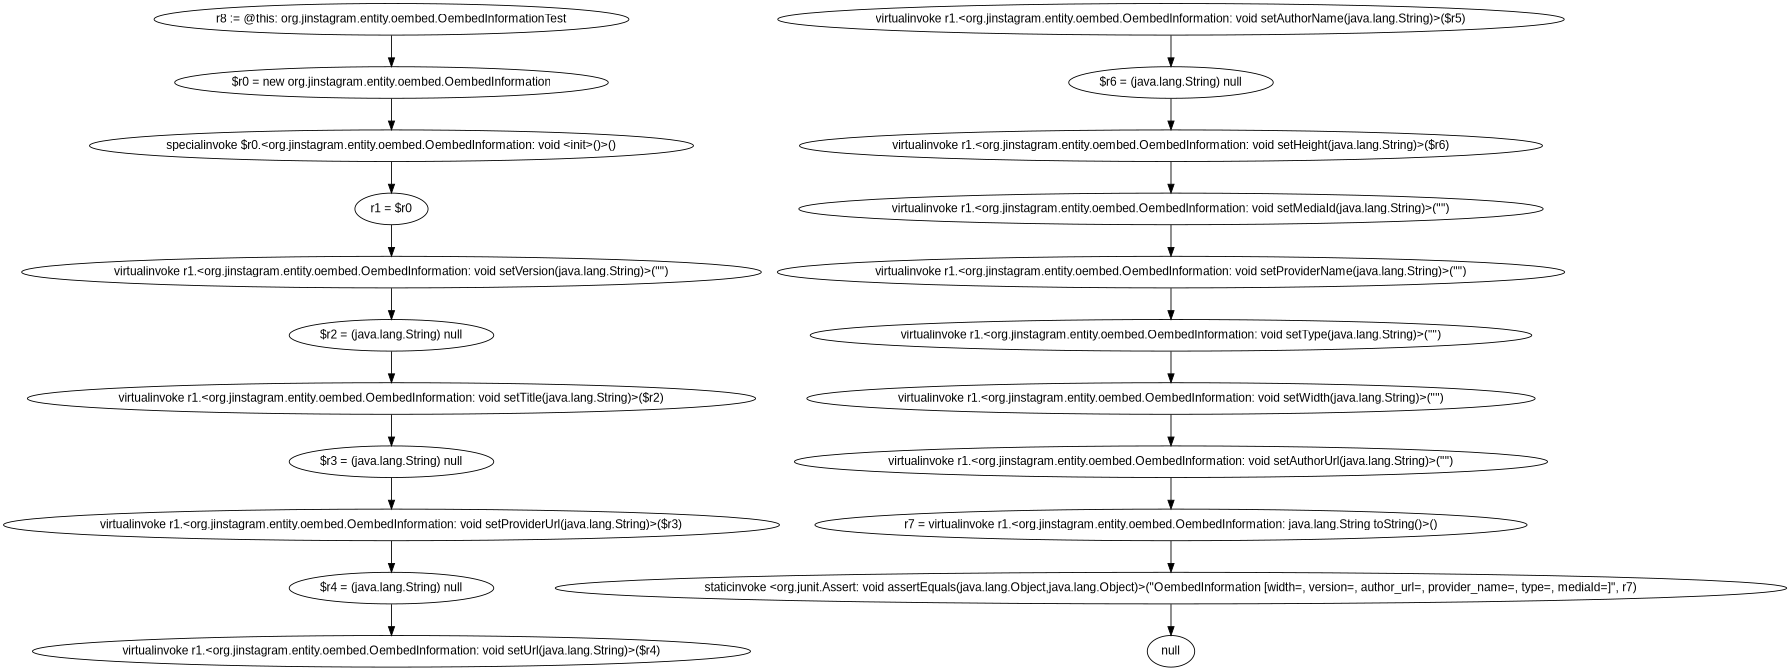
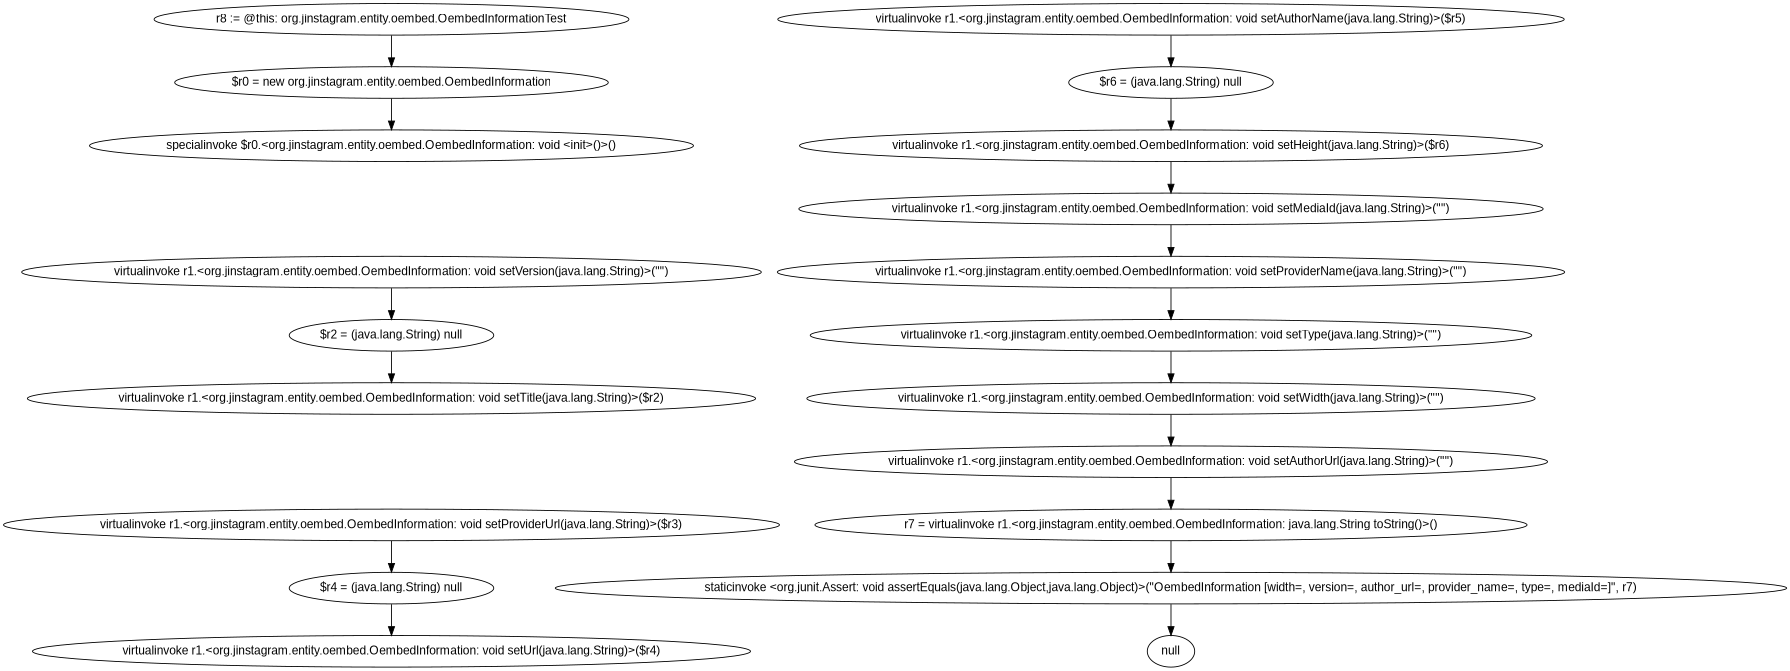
(391, 209) -> none
(391, 462) -> none
